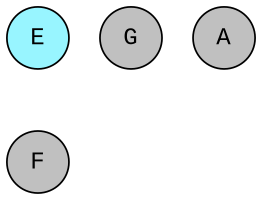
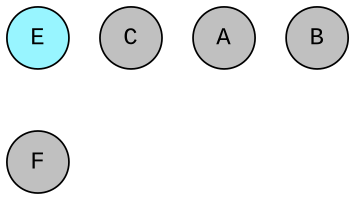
none -> (131, 38)
(131, 38) -> none
none -> (317, 38)
